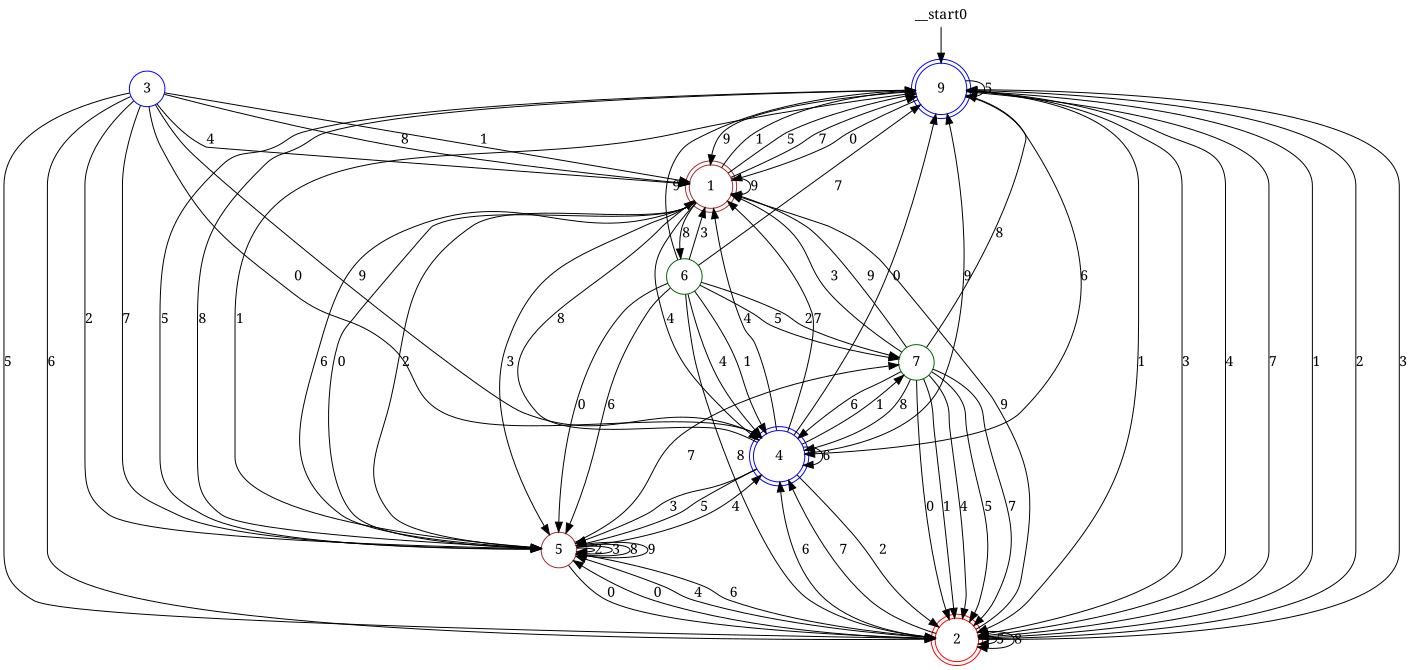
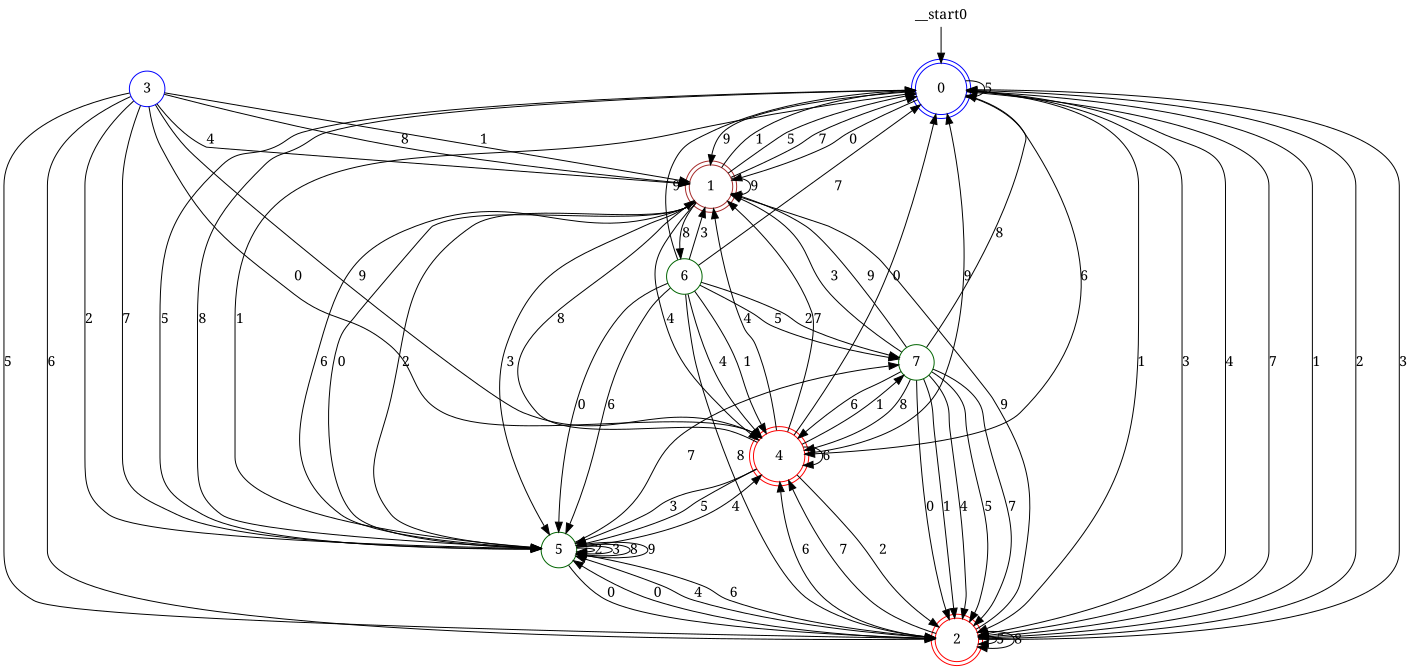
(941, 89) -> (941, 89)
(779, 456) -> (779, 456)
(559, 550) -> (559, 550)
